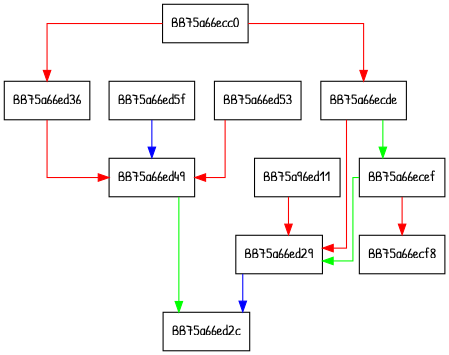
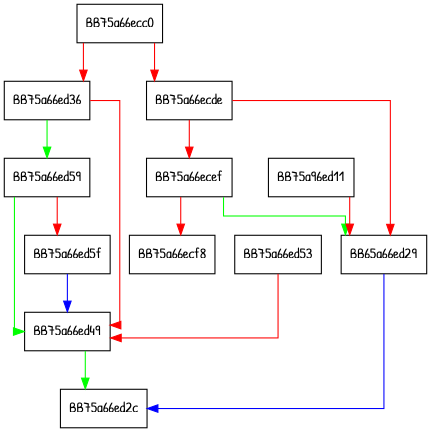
(383, 134) -> (189, 134)
none -> (47, 178)
(279, 255) -> (384, 255)
